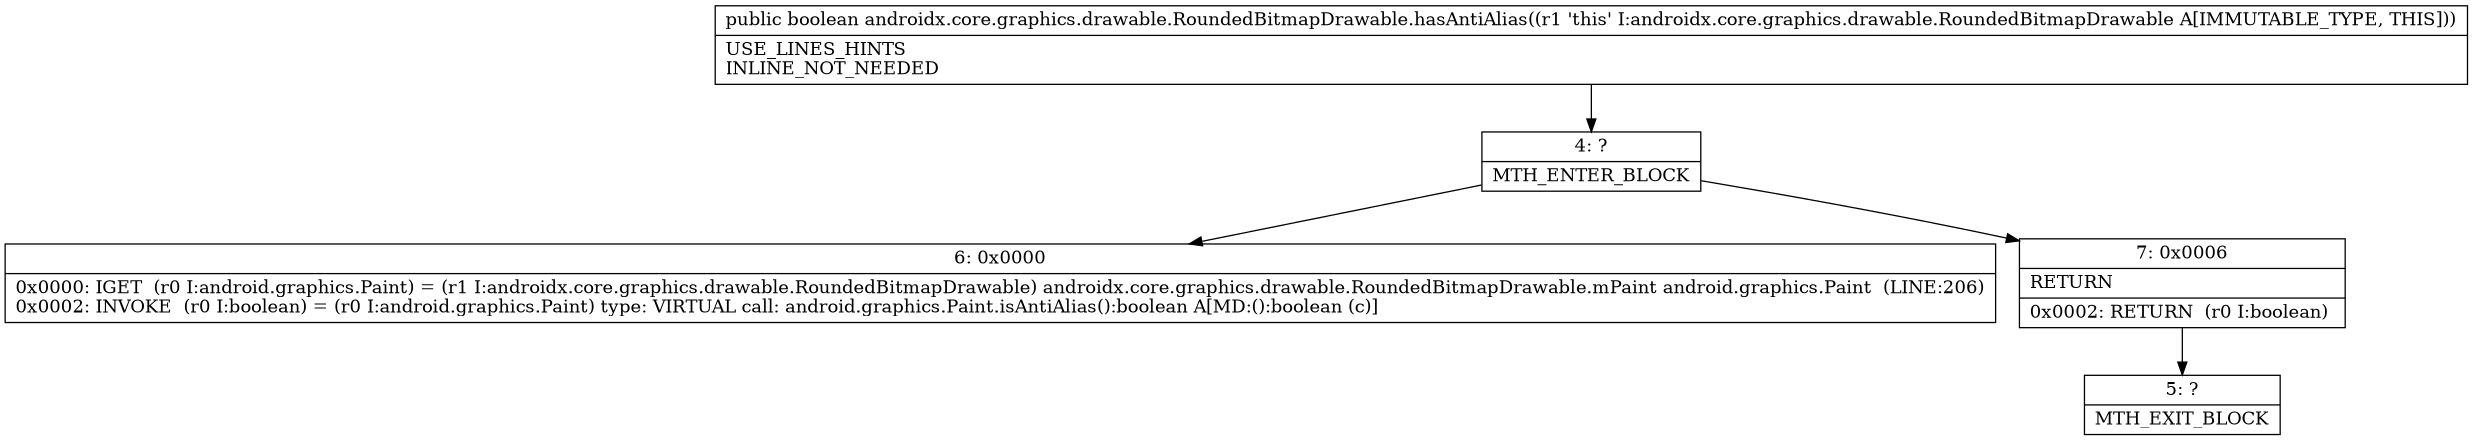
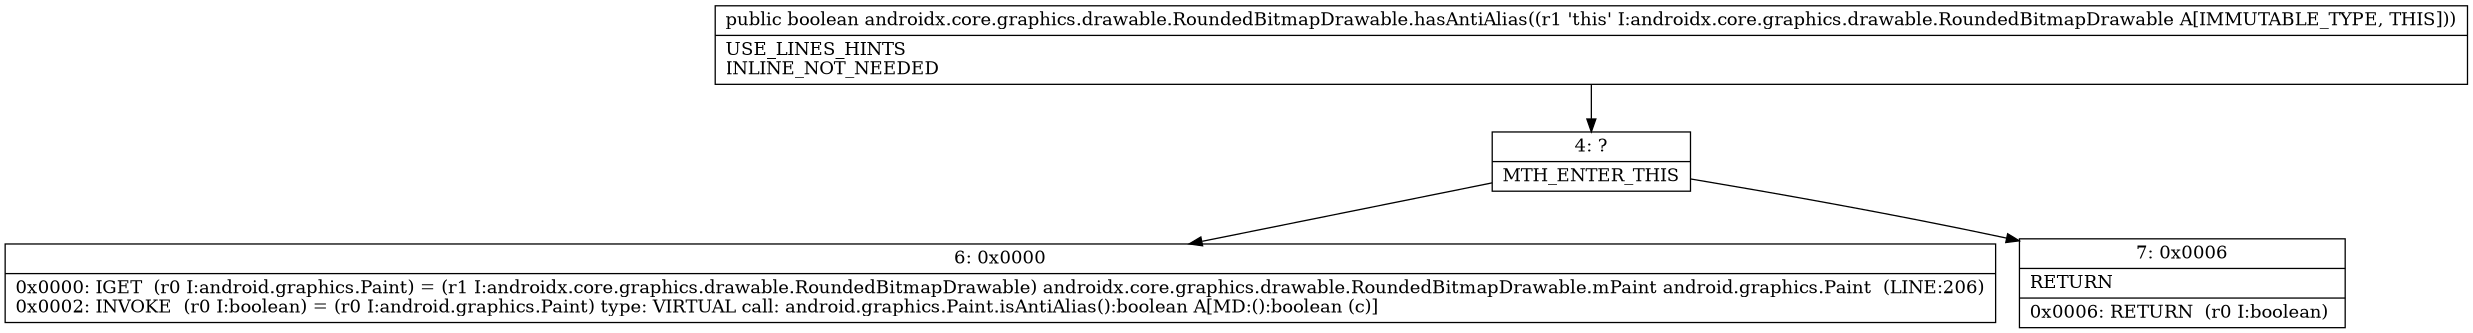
(1591, 176) -> (1591, 176)
(2182, 312) -> (2182, 312)
(2182, 405) -> none
